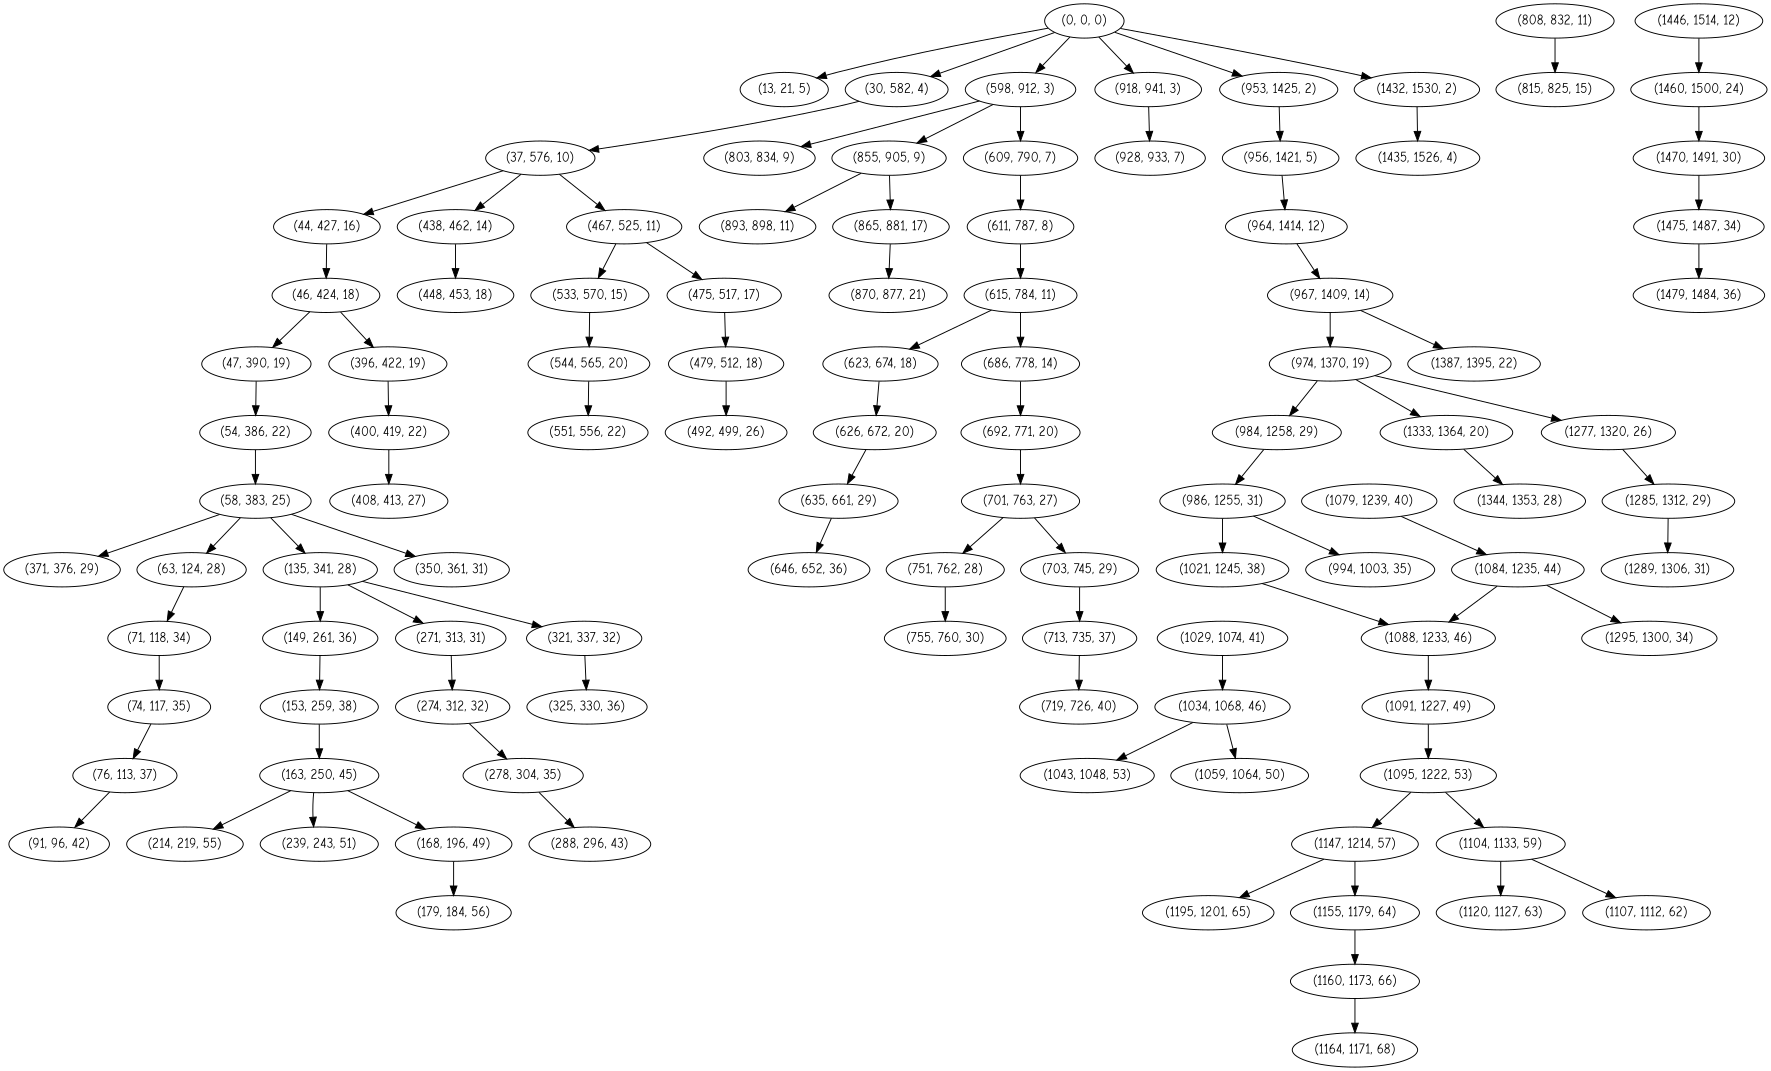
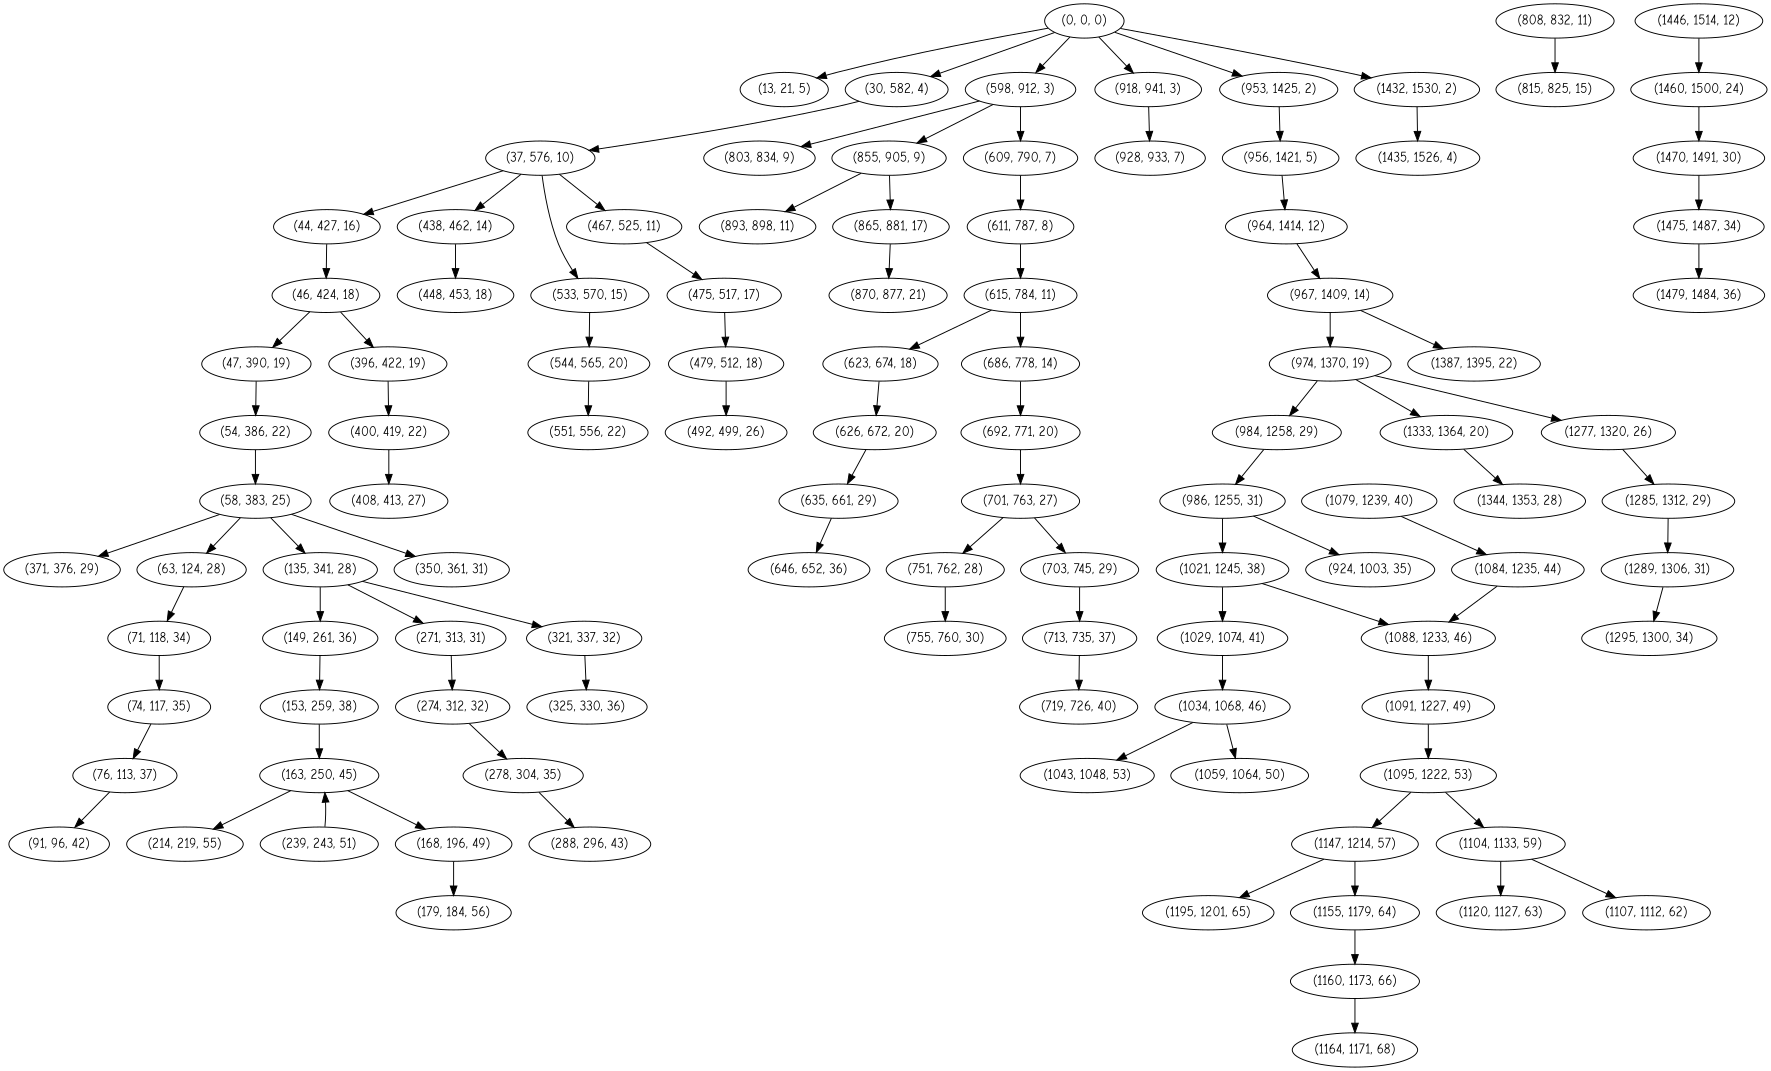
(609, 257) -> (552, 225)
(1370, 570) -> (1370, 570)
none -> (1223, 599)
(1579, 602) -> (1660, 600)
(313, 805) -> (326, 814)
